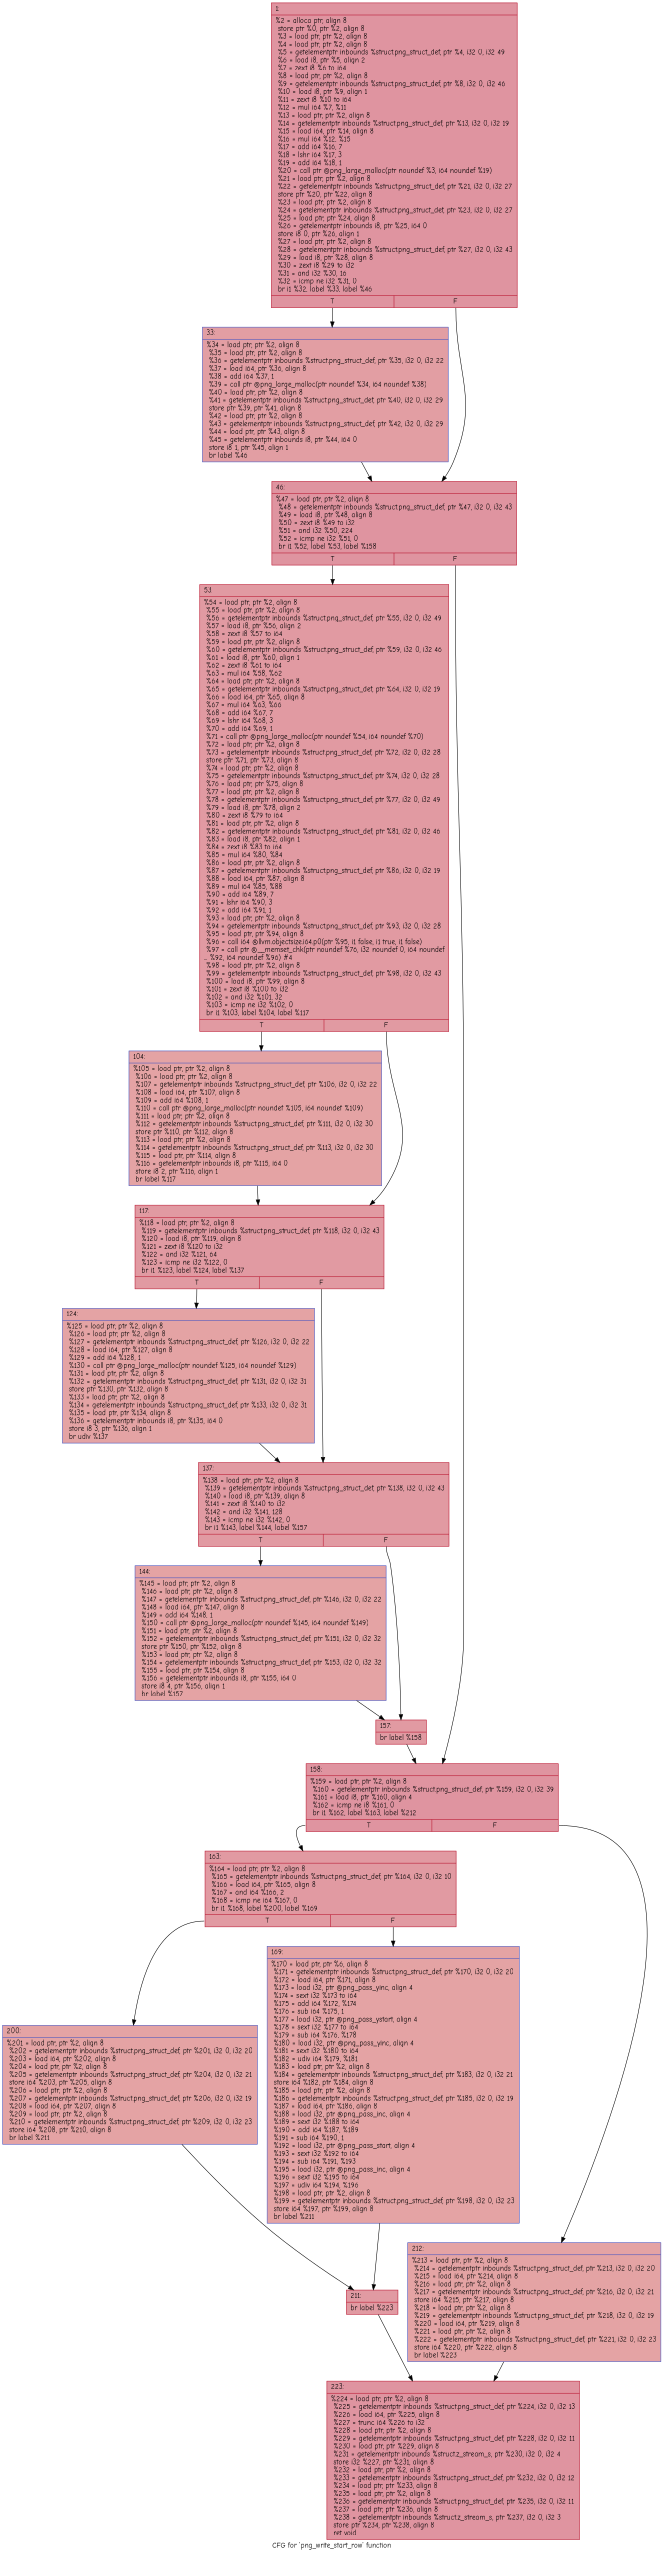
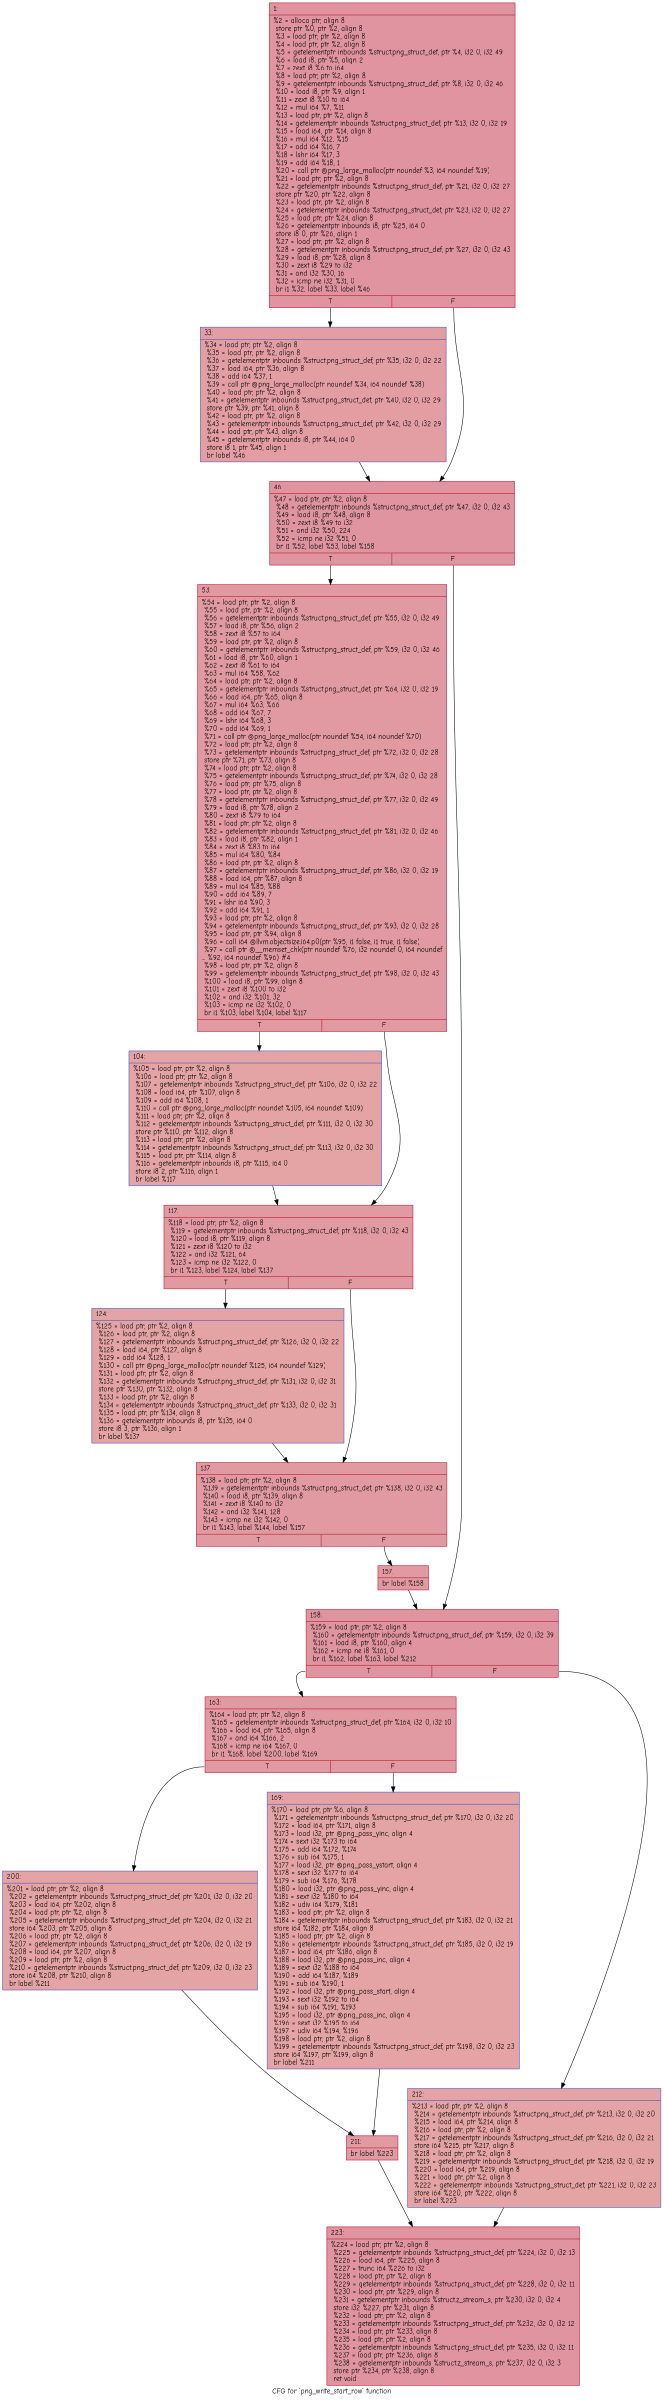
(87, 1437) -> (118, 1437)
(261, 1633) -> none
